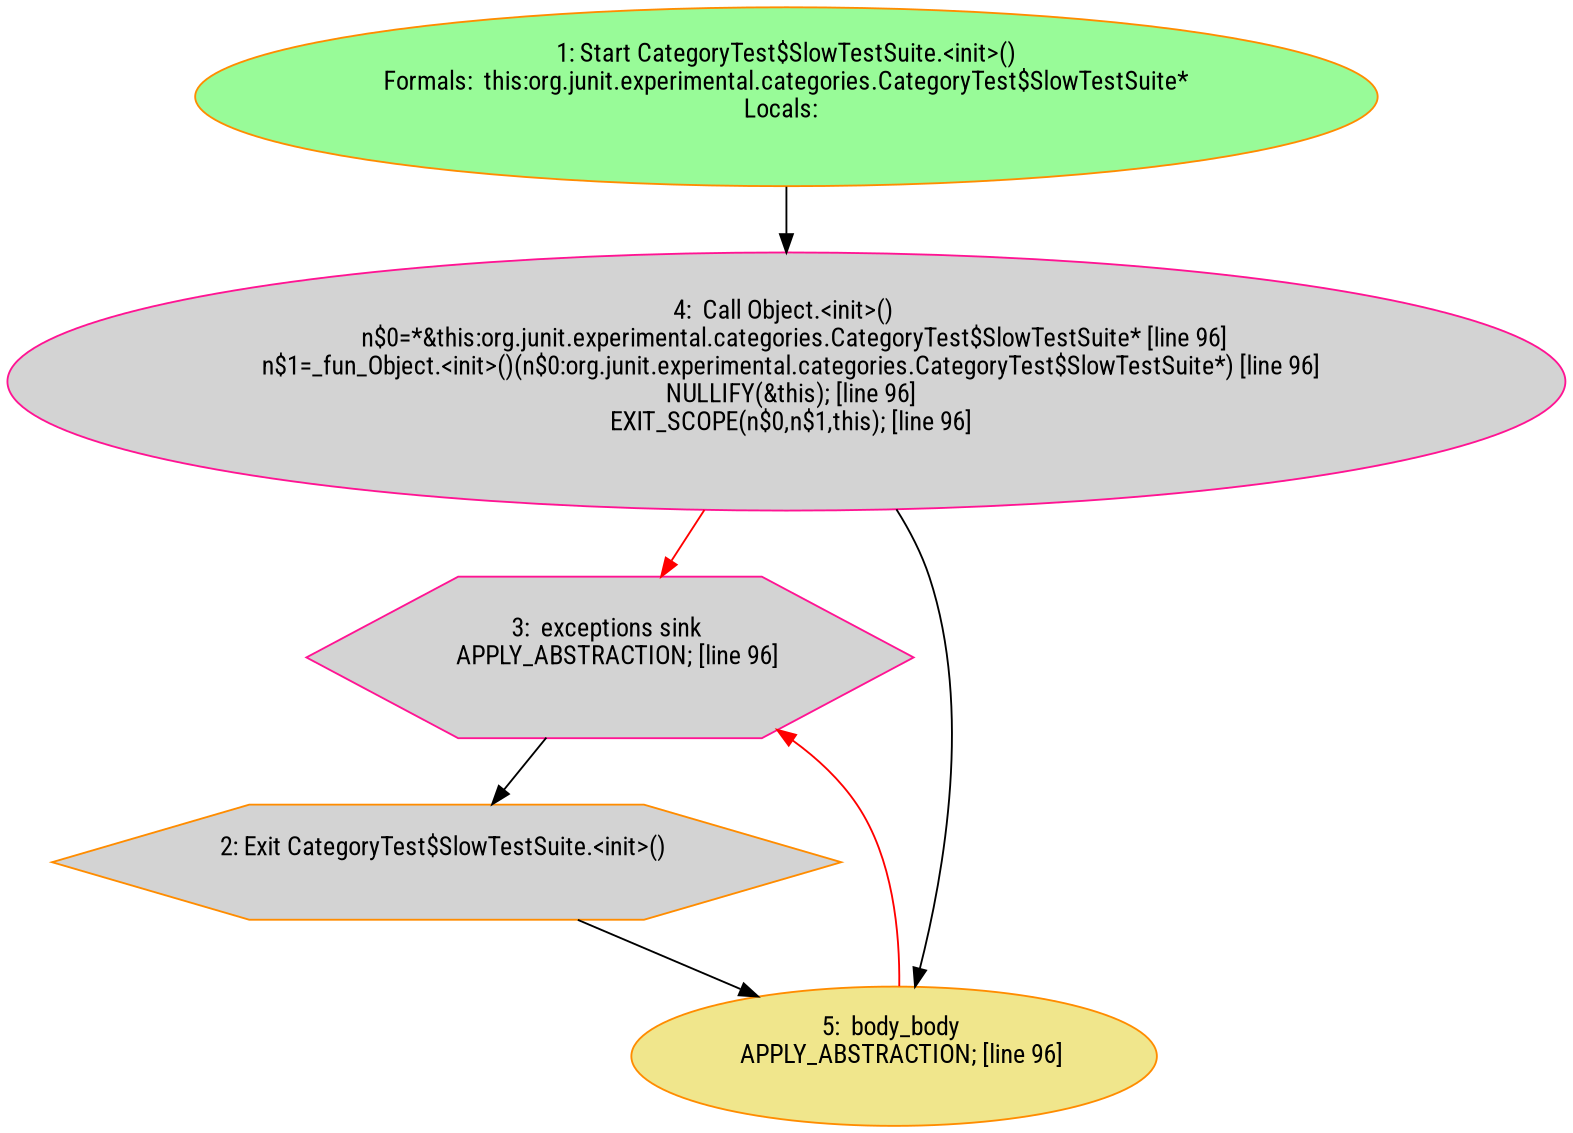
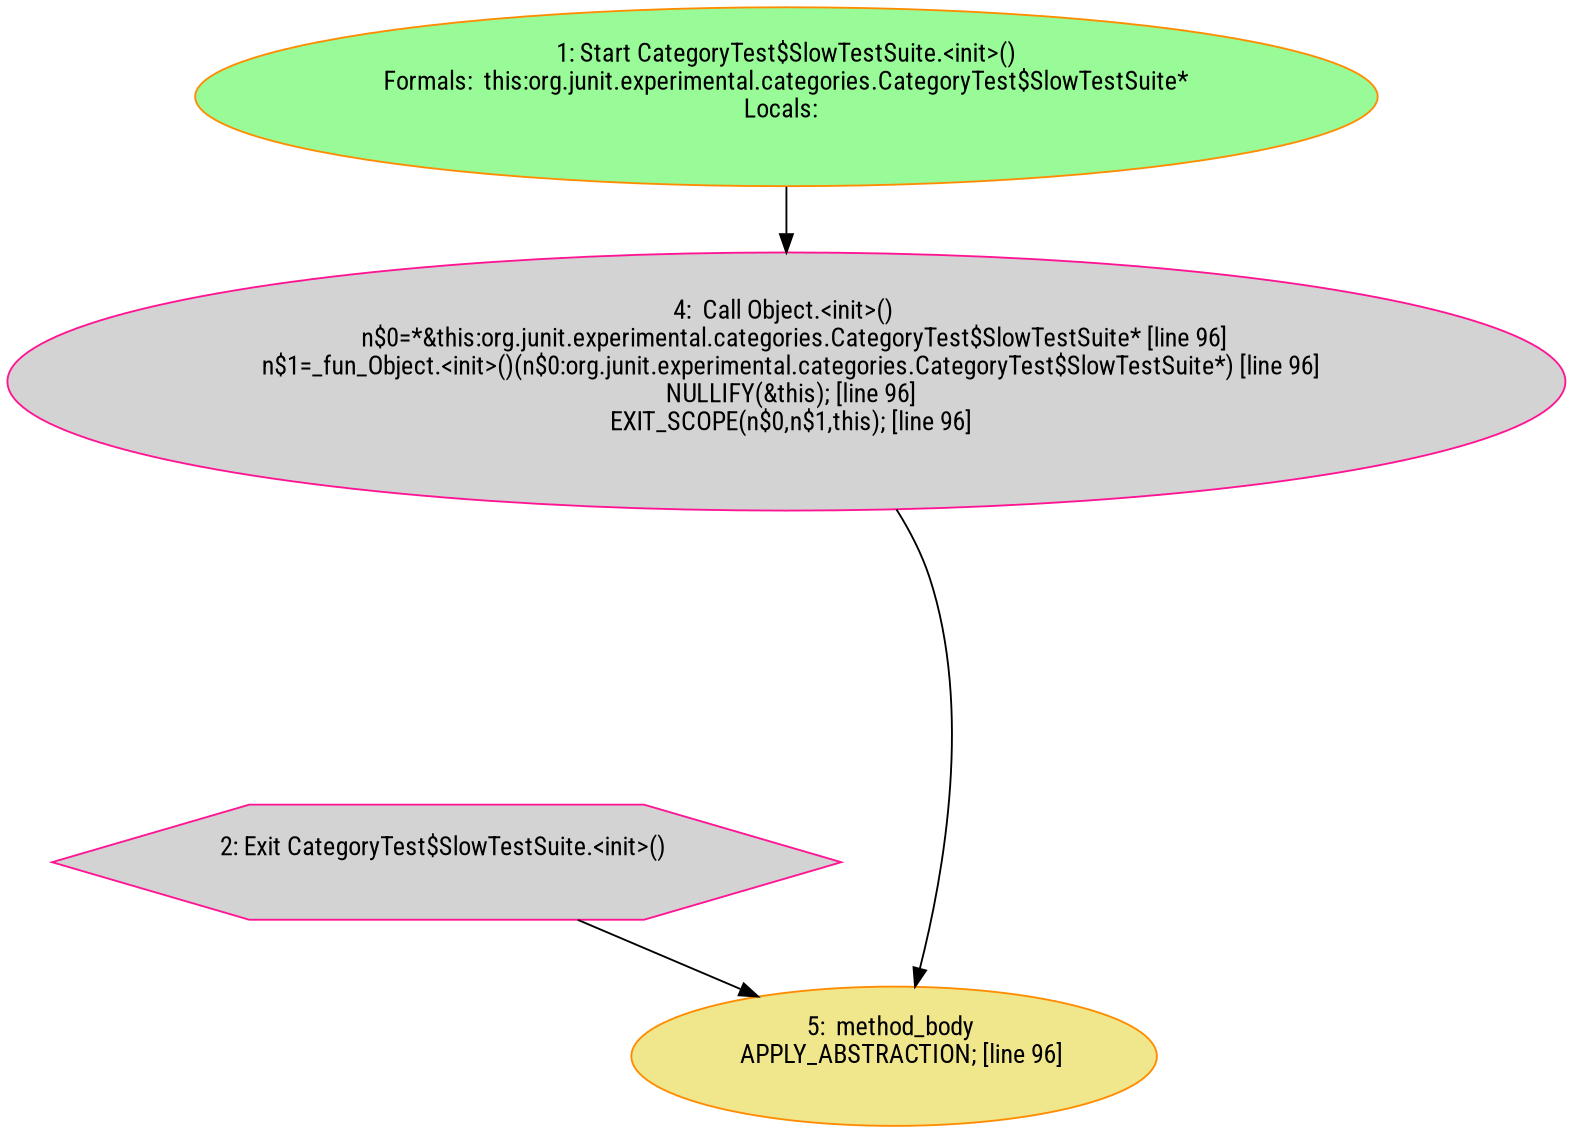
(610, 657) -> none
(447, 862) -> (447, 862)
(894, 1056) -> (894, 1056)
